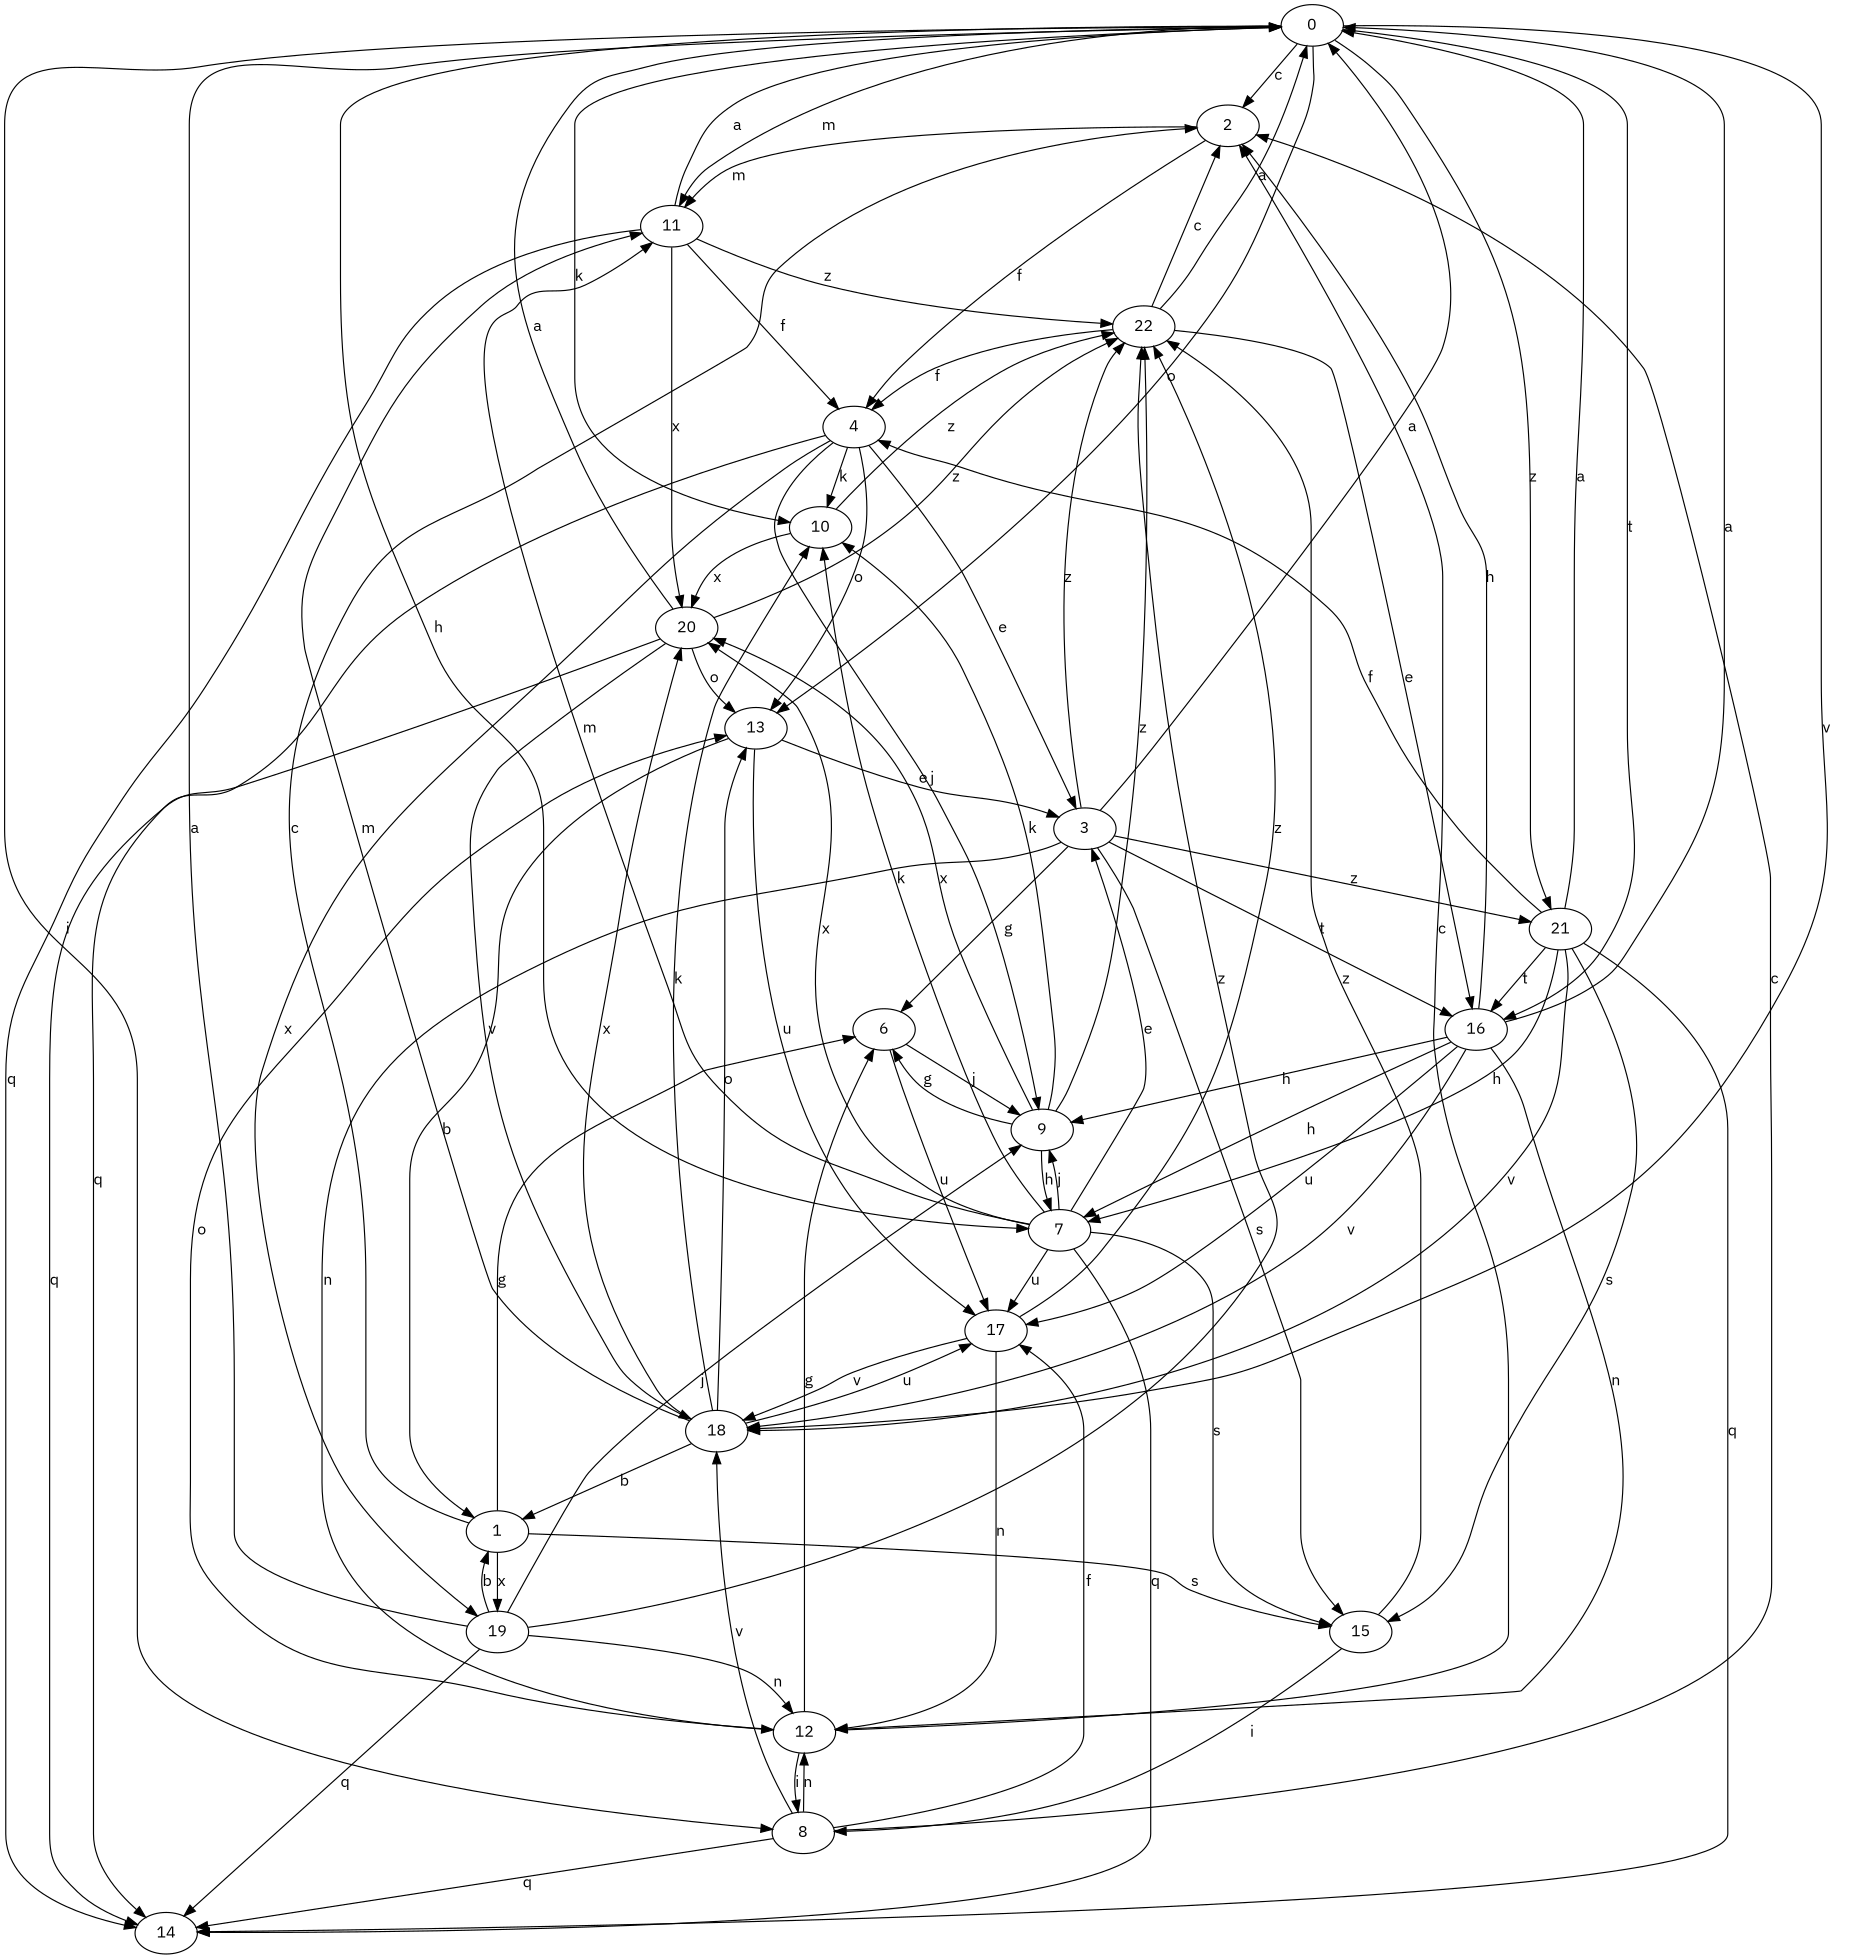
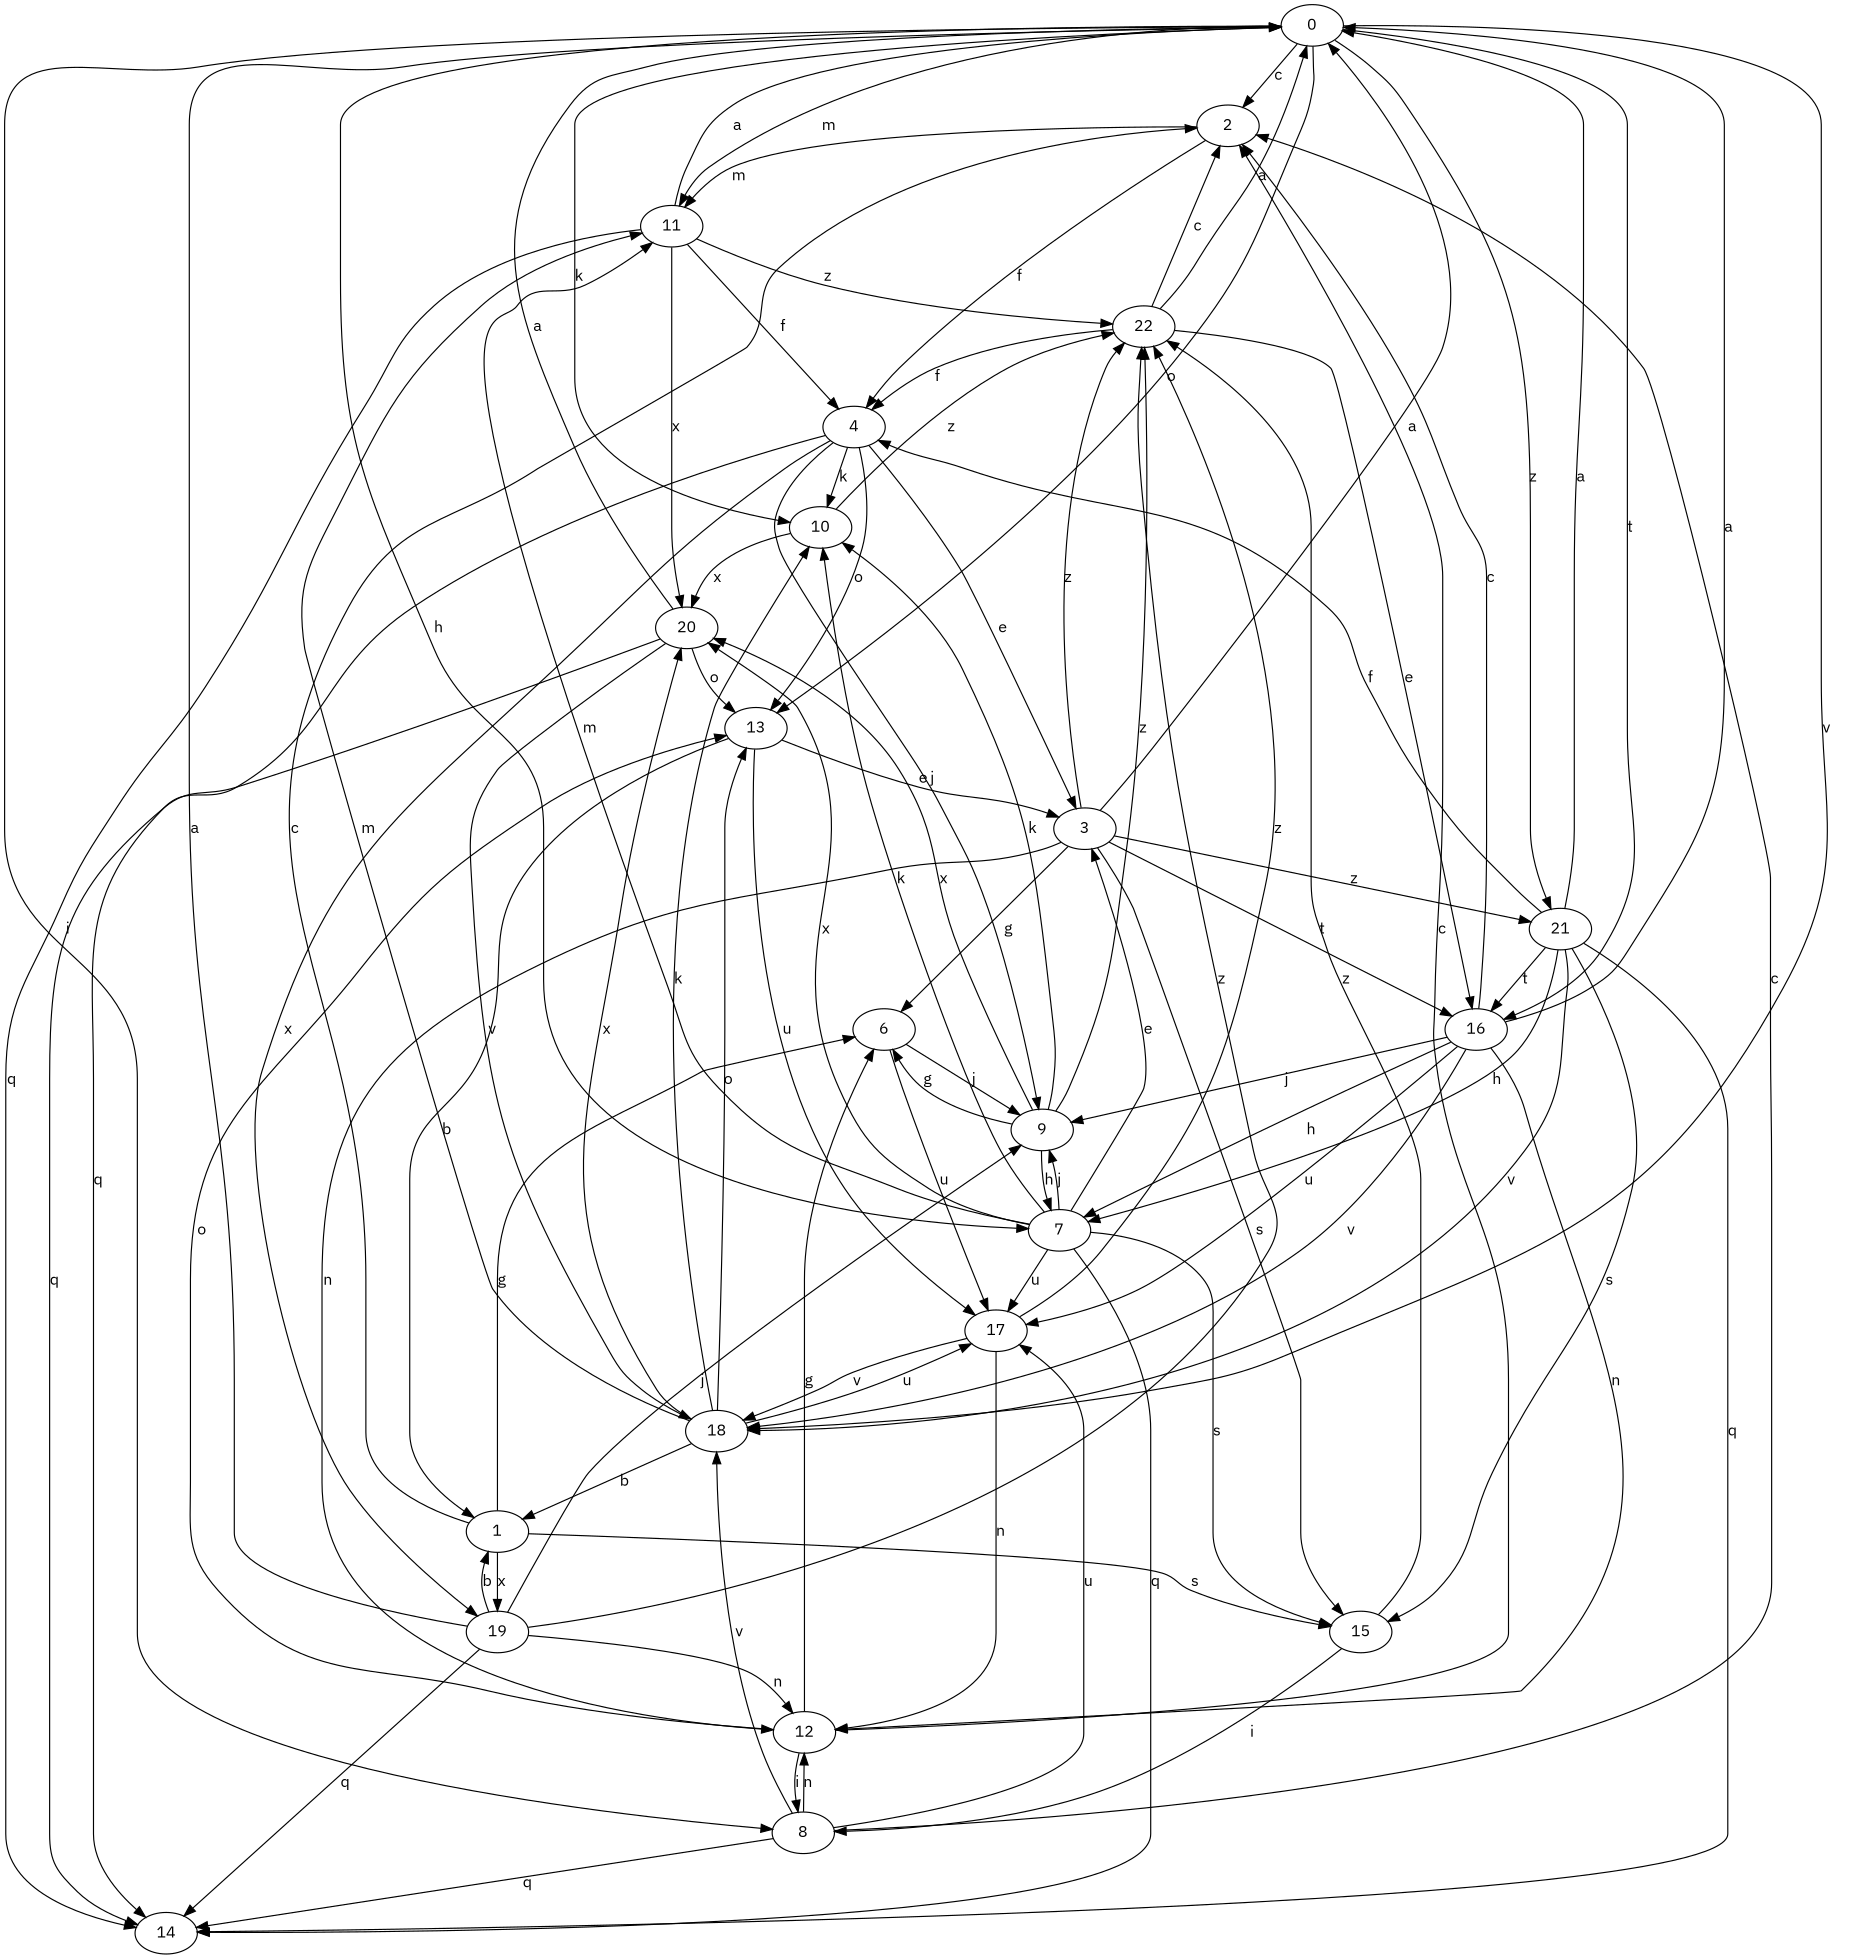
(924, 500) -> none
(1491, 578) -> (1491, 578)
(1287, 1080) -> (1287, 1080)
(1089, 1582) -> (1089, 1582)
